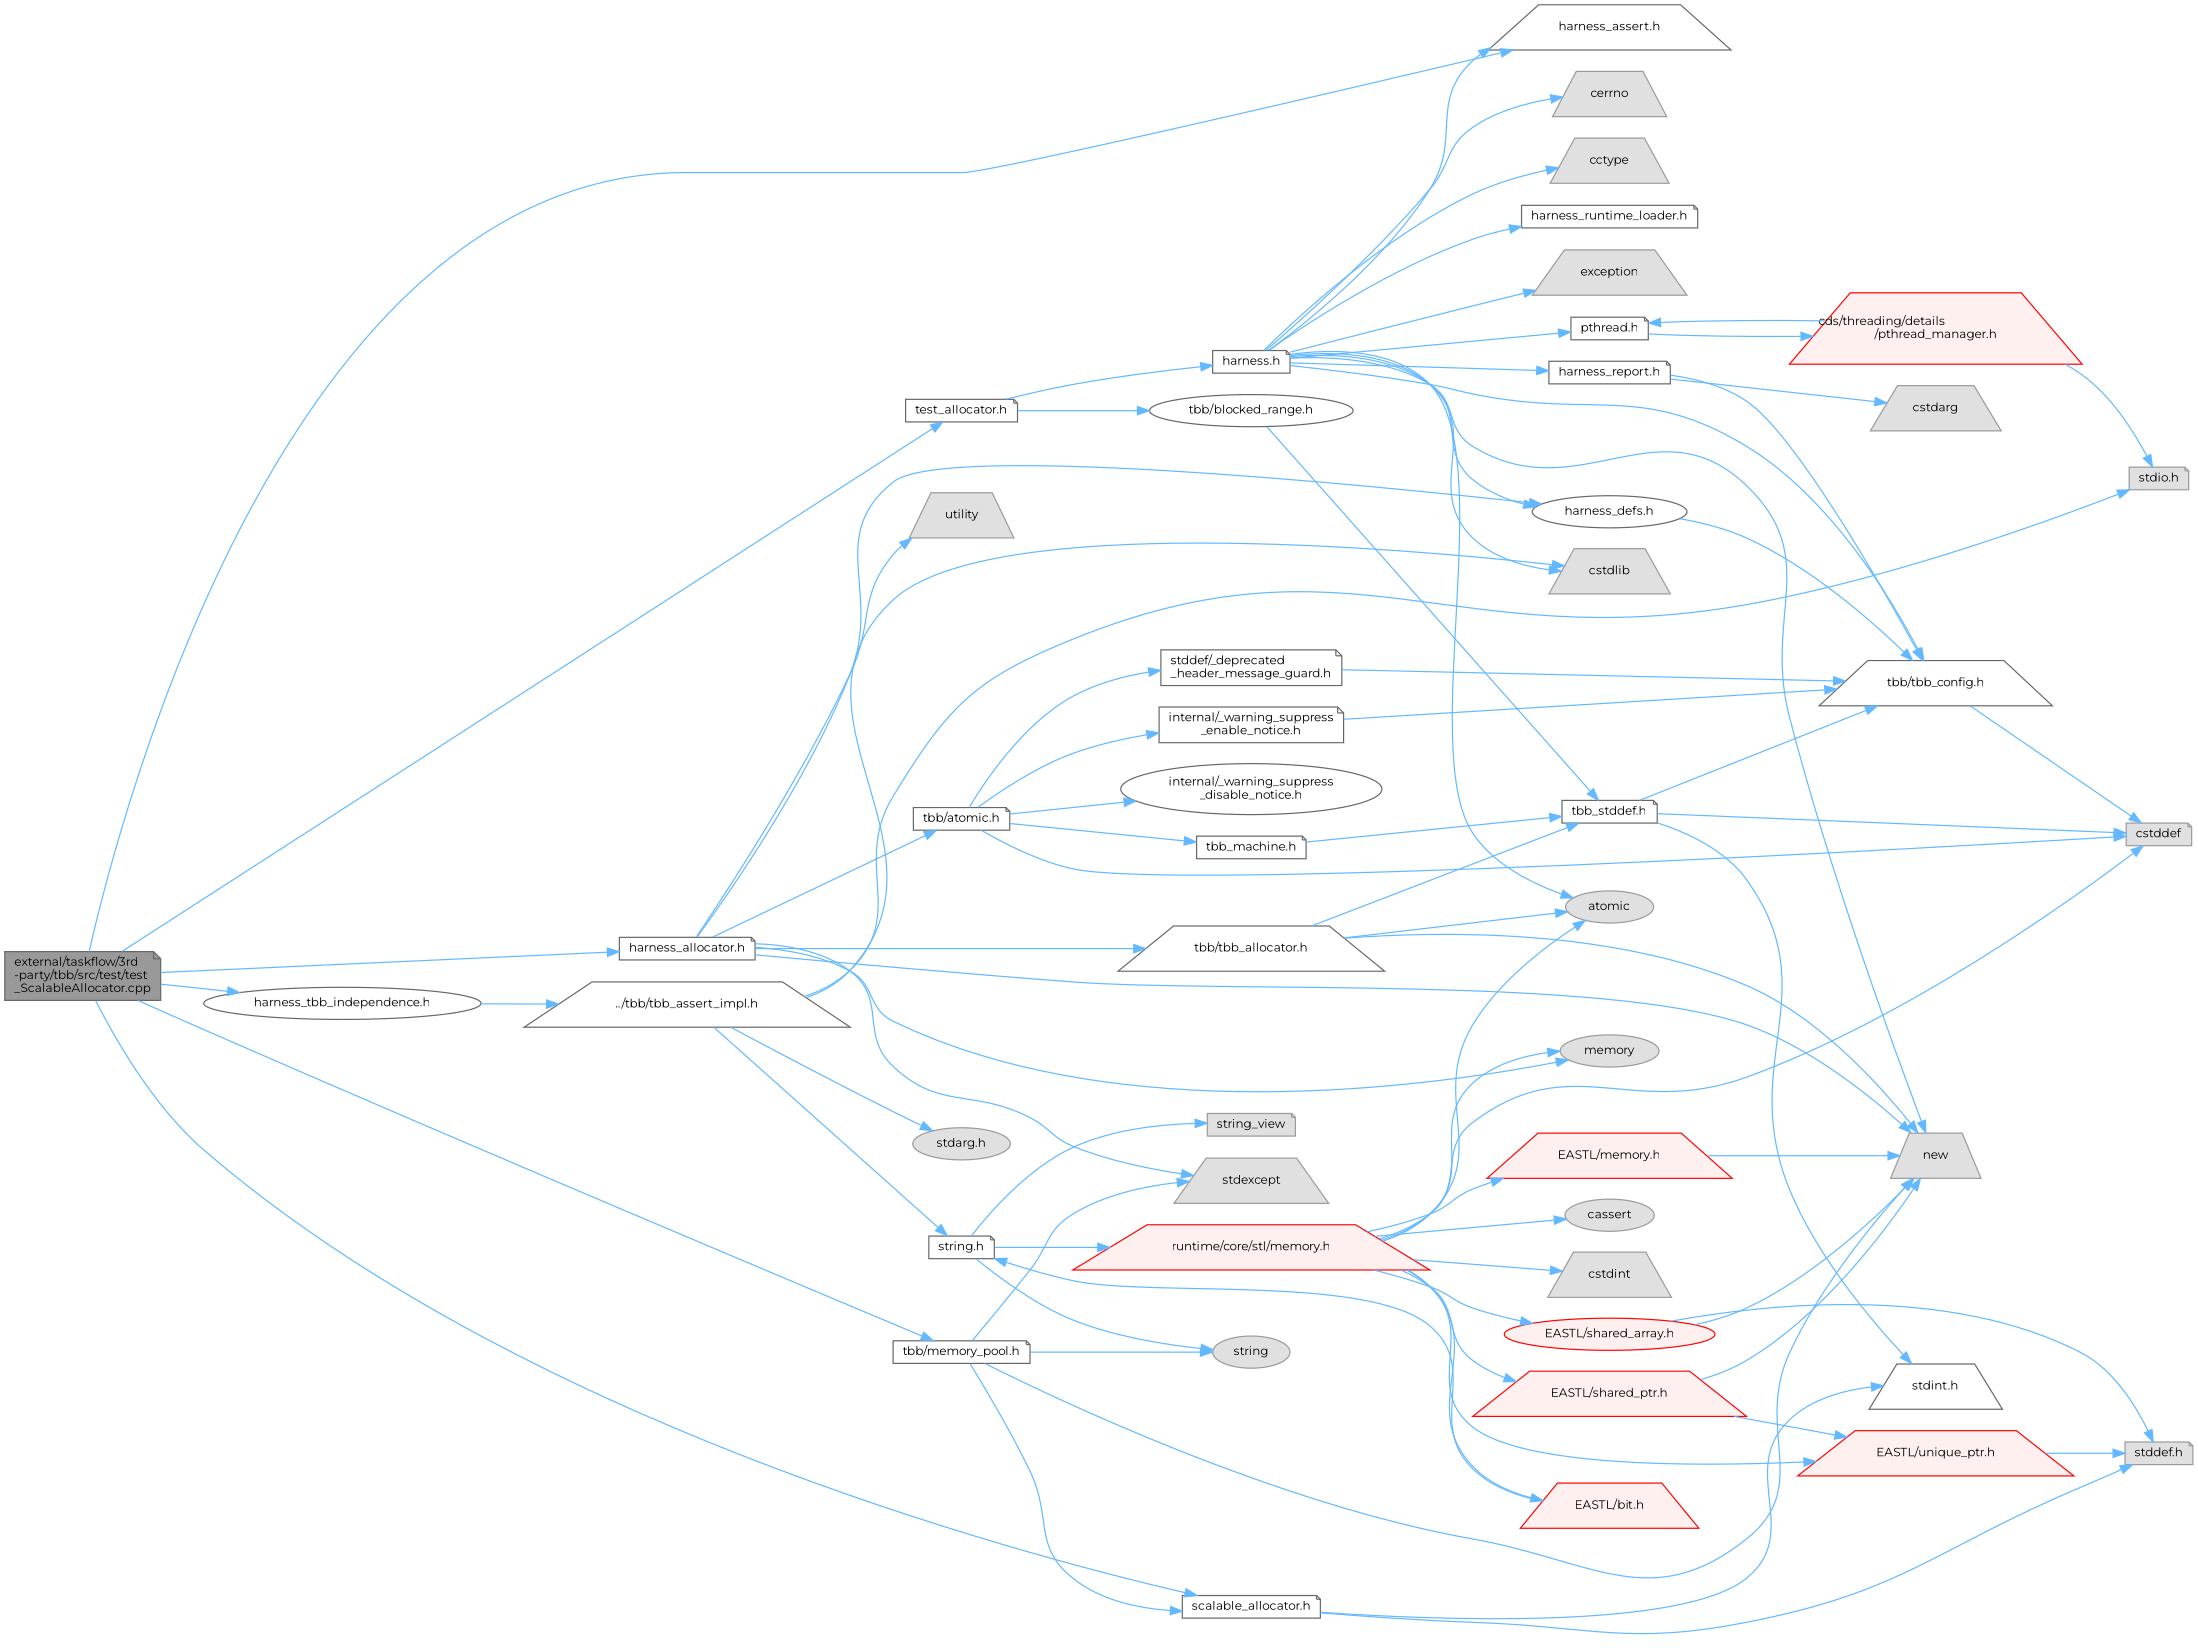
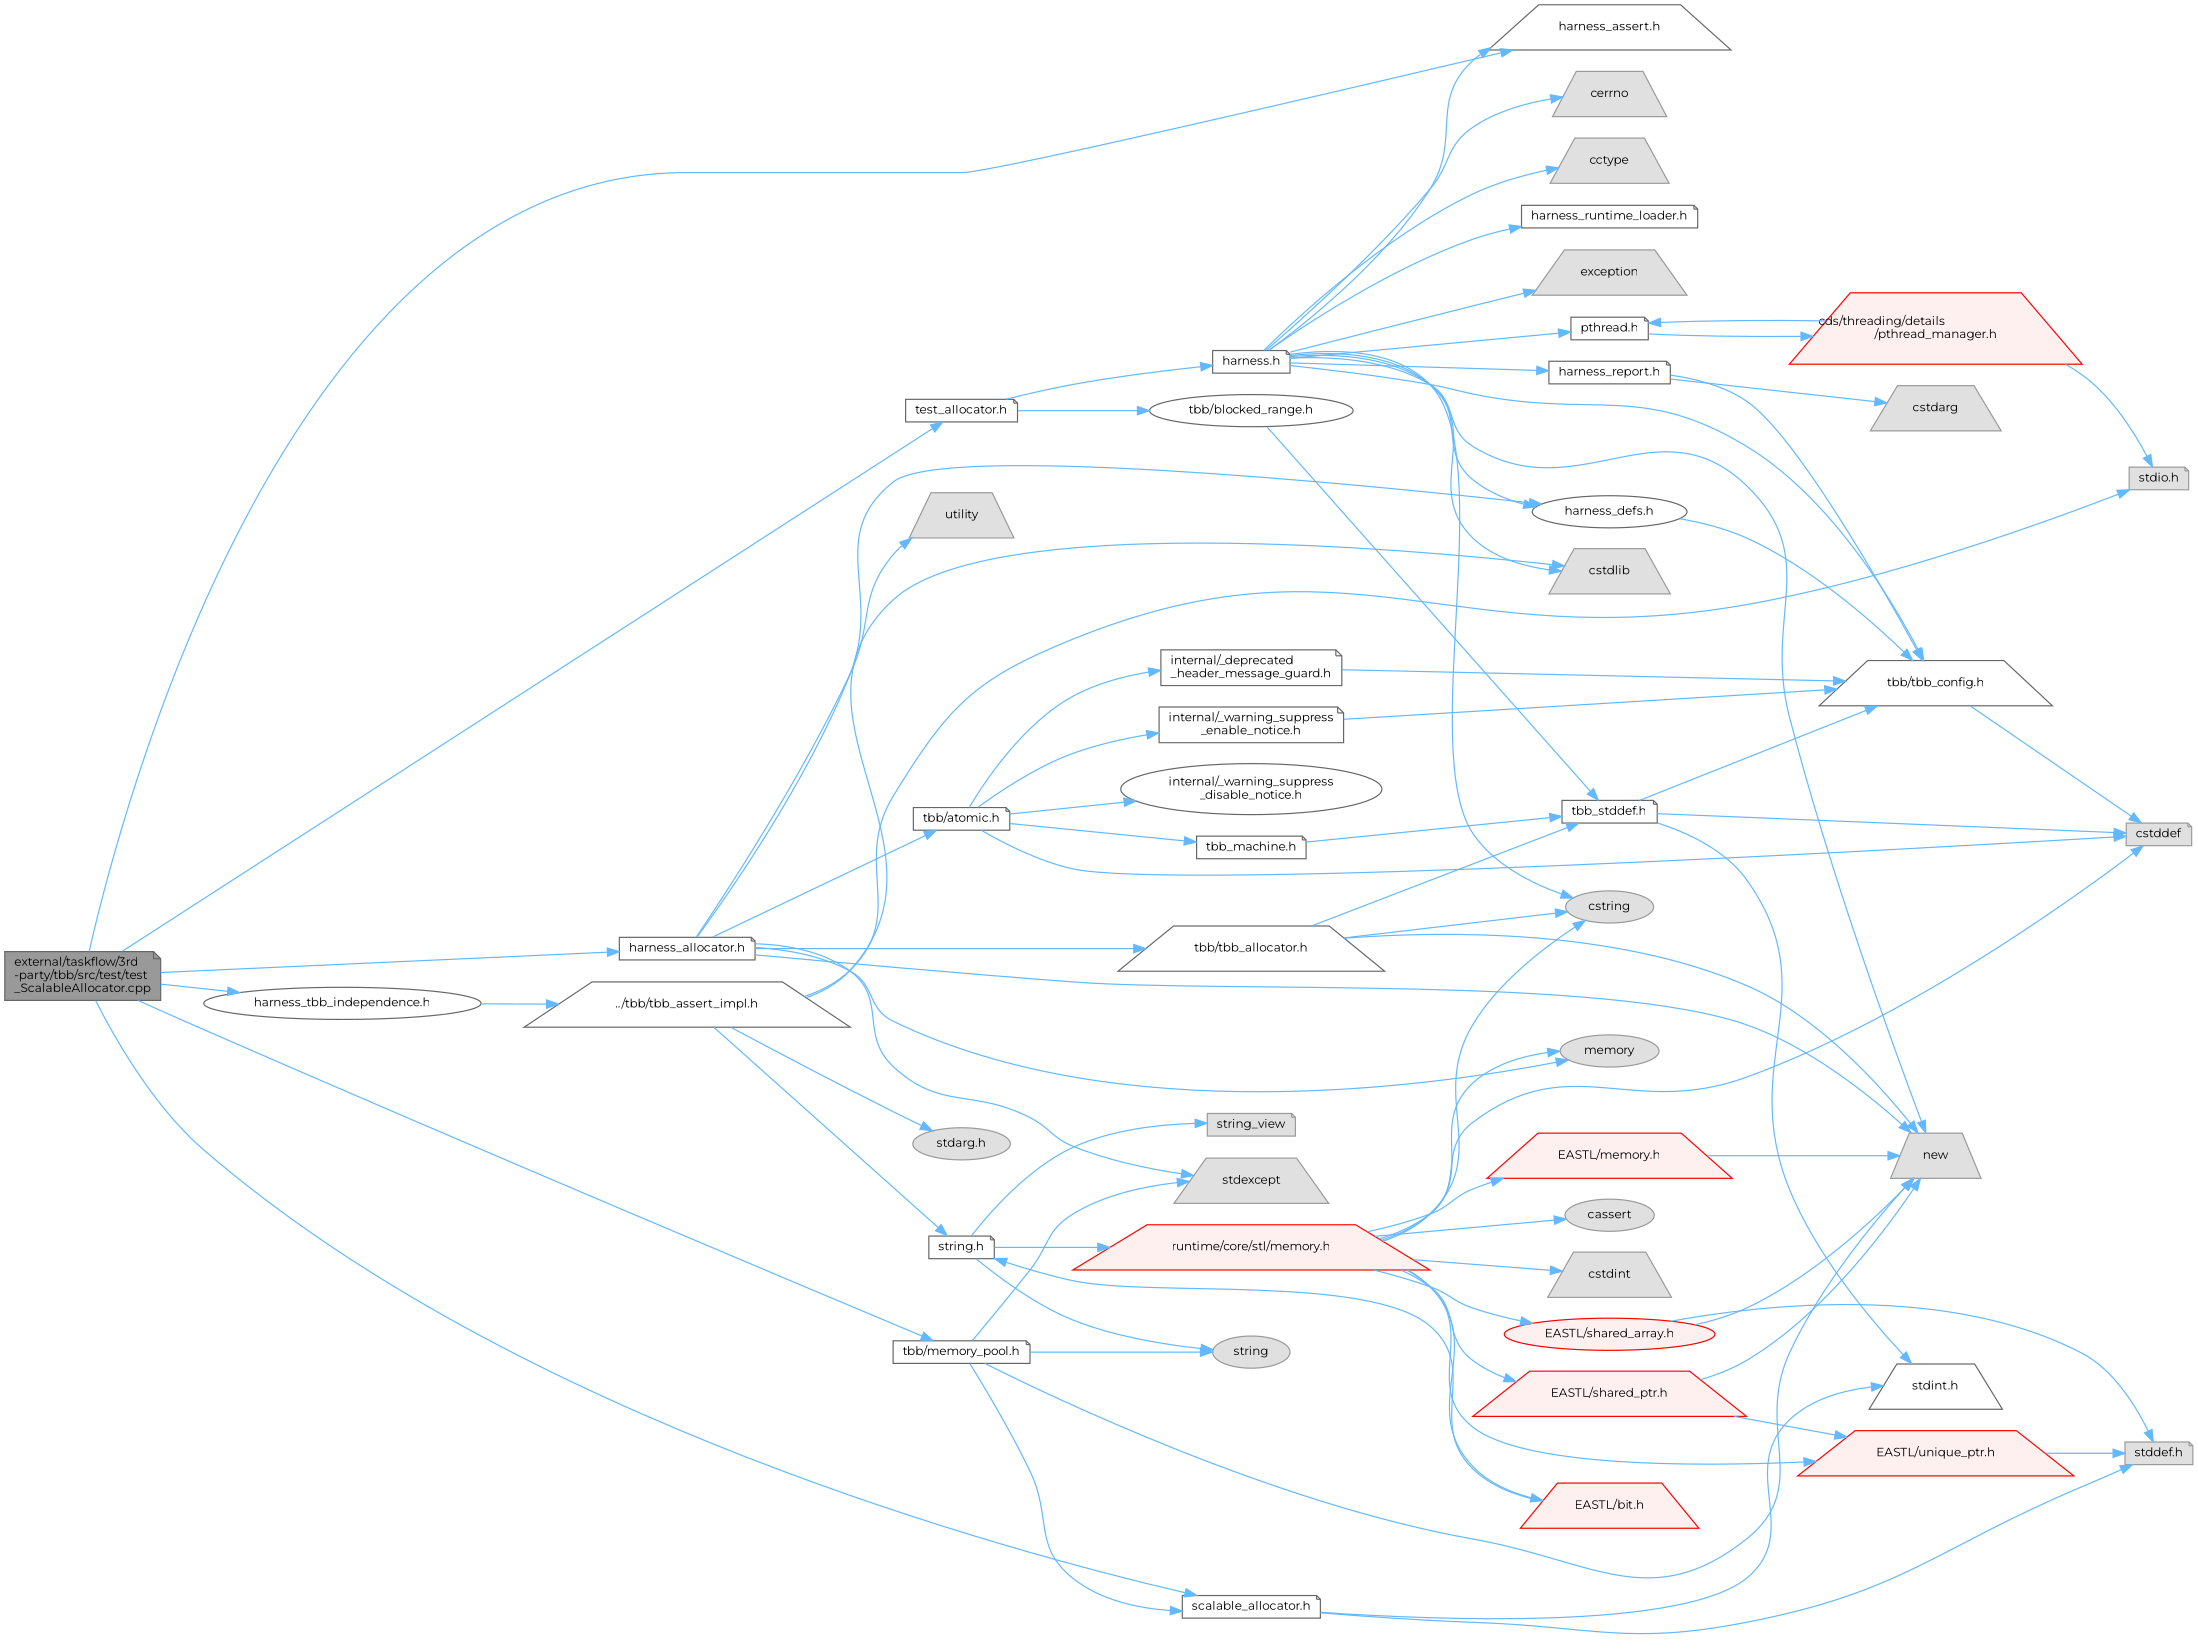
(1251, 668) -> (1251, 668)
(1610, 907) -> (1610, 907)
